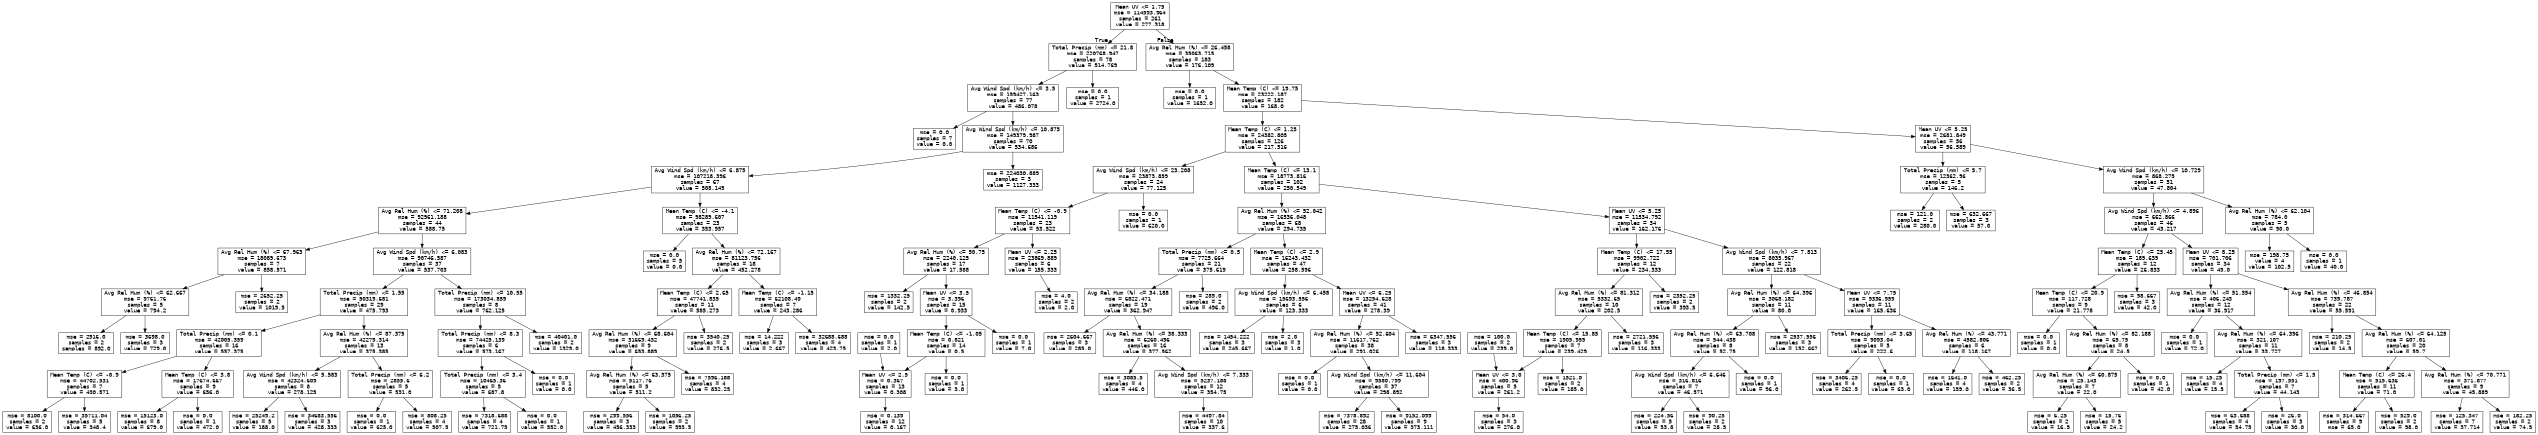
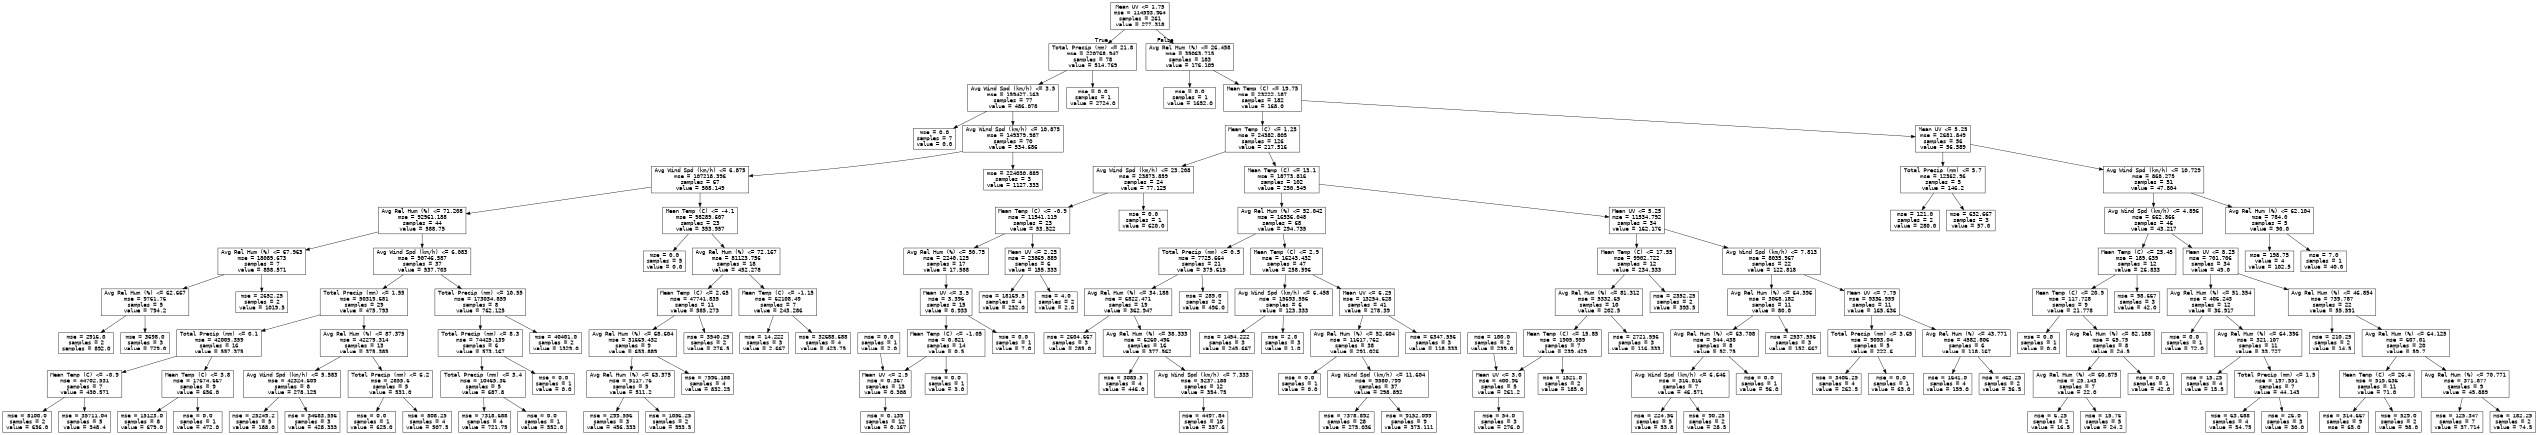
(2324, 261) -> (2324, 261)
(889, 302) -> none
none -> (1003, 302)
